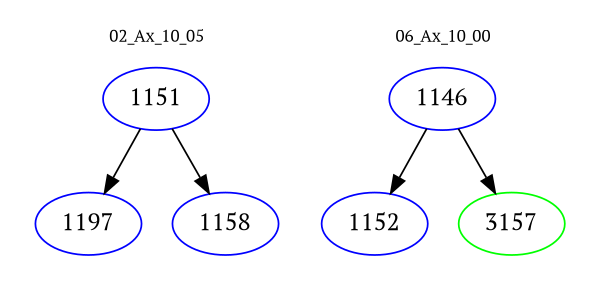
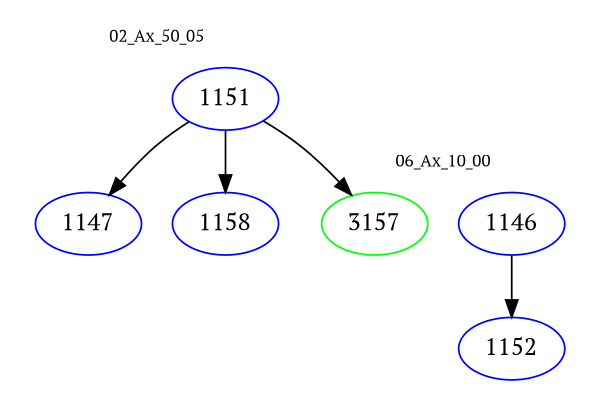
(157, 37) -> (157, 37)
(472, 153) -> (318, 161)
(88, 224) -> (88, 224)
